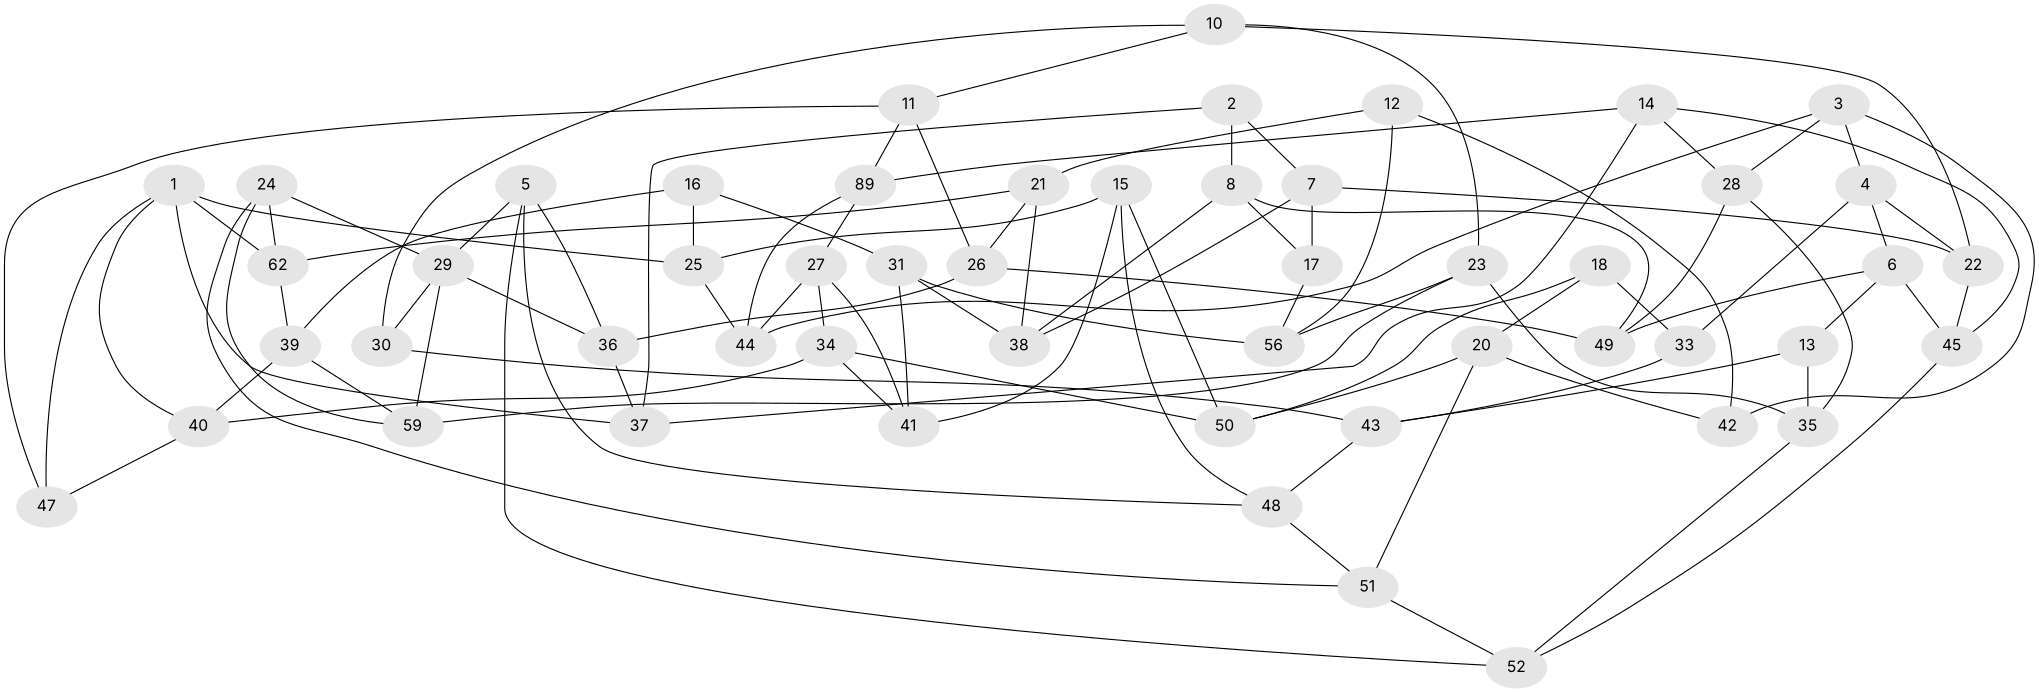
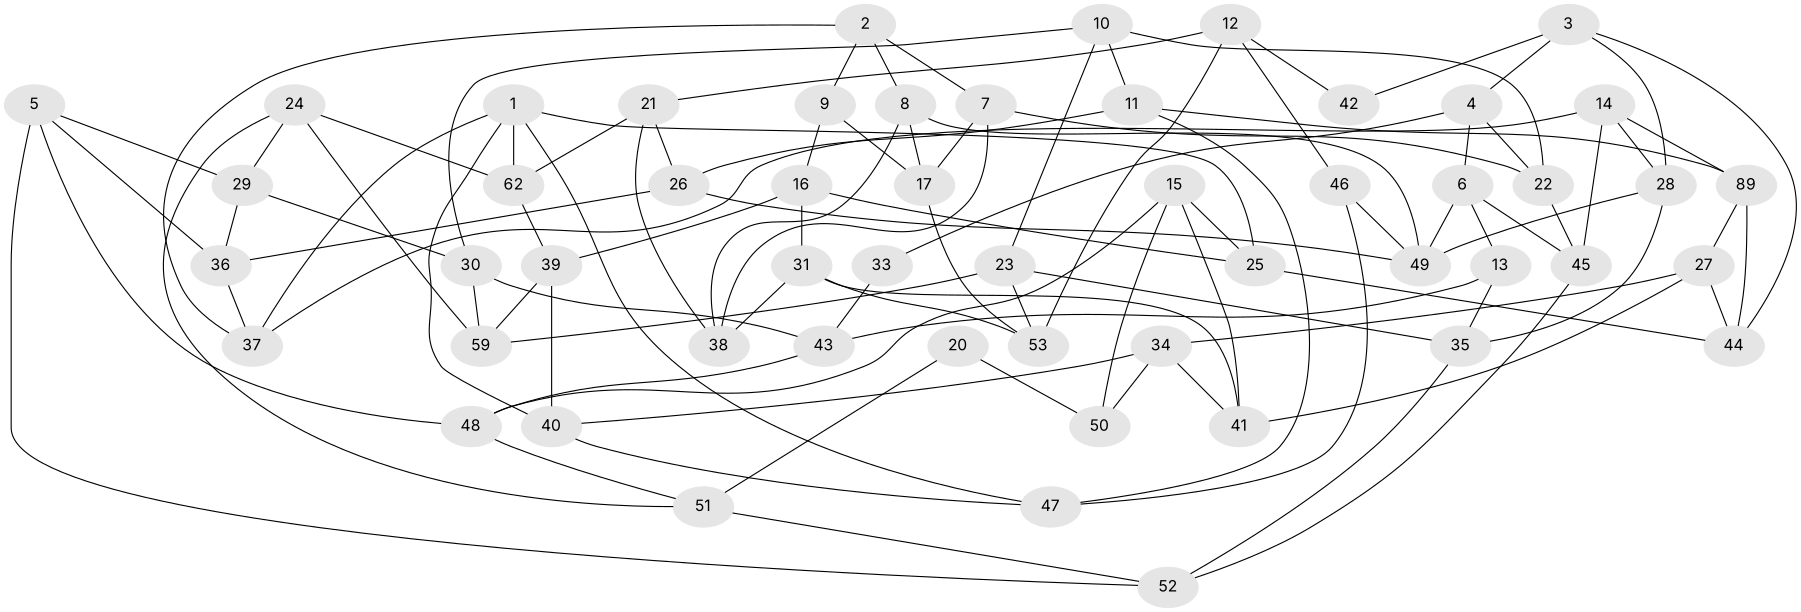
none -> (825, 105)
none -> (1340, 185)
(1600, 266) -> none
(429, 343) -> (476, 306)
(1274, 346) -> (1038, 346)
(1617, 395) -> none
